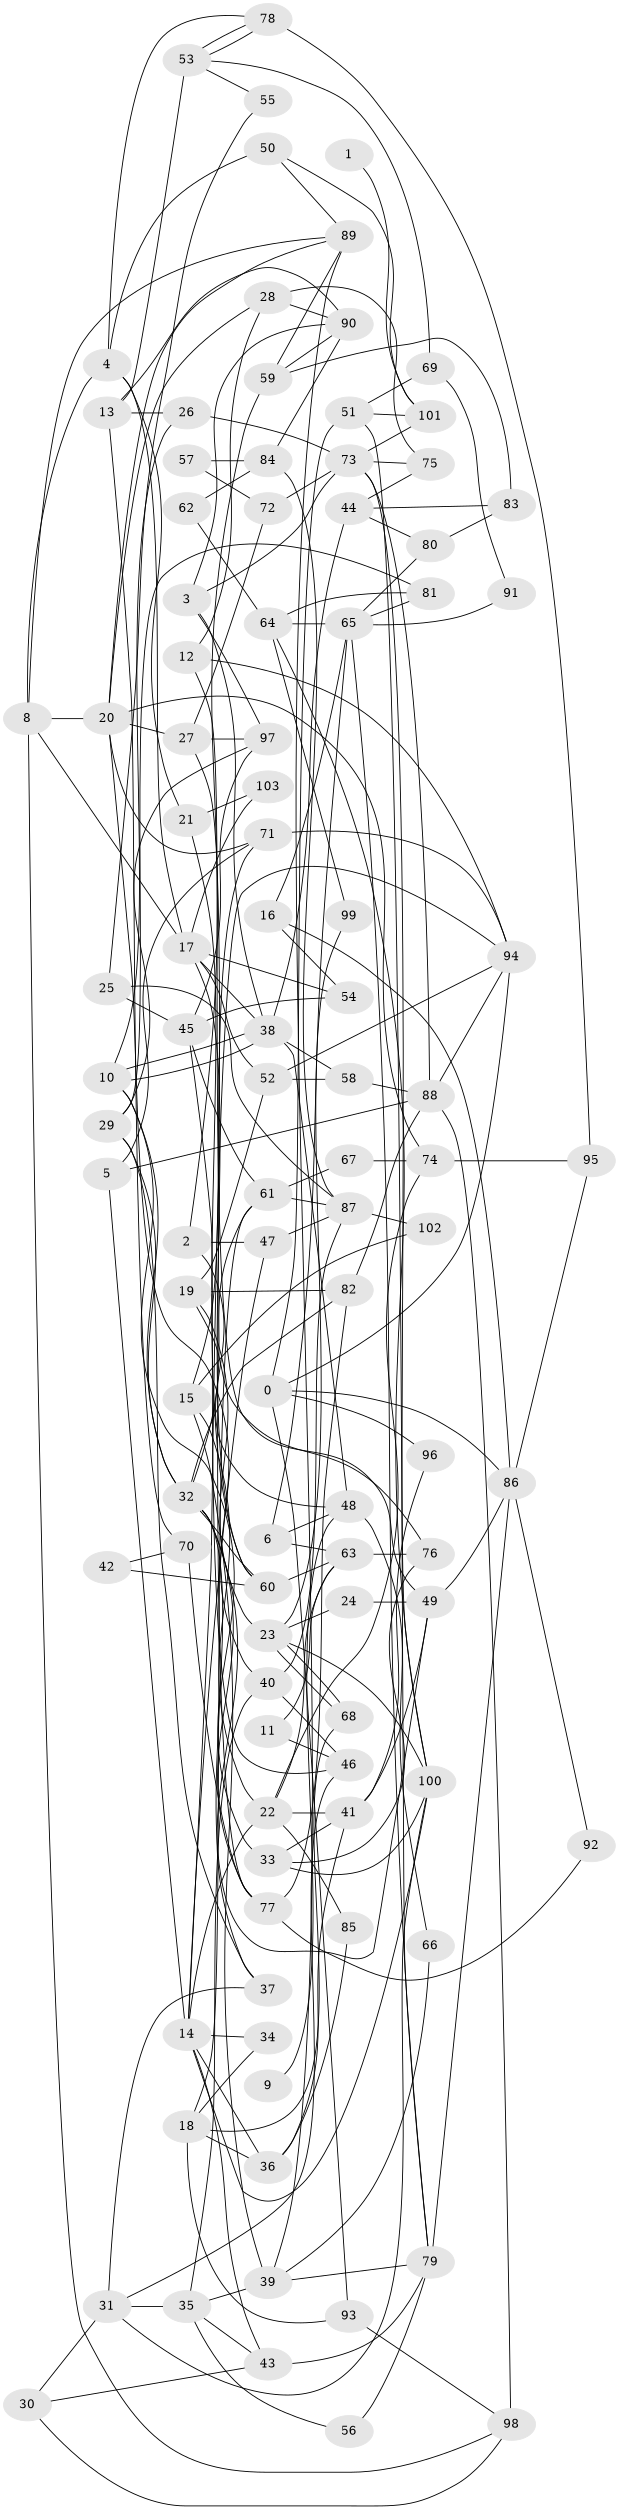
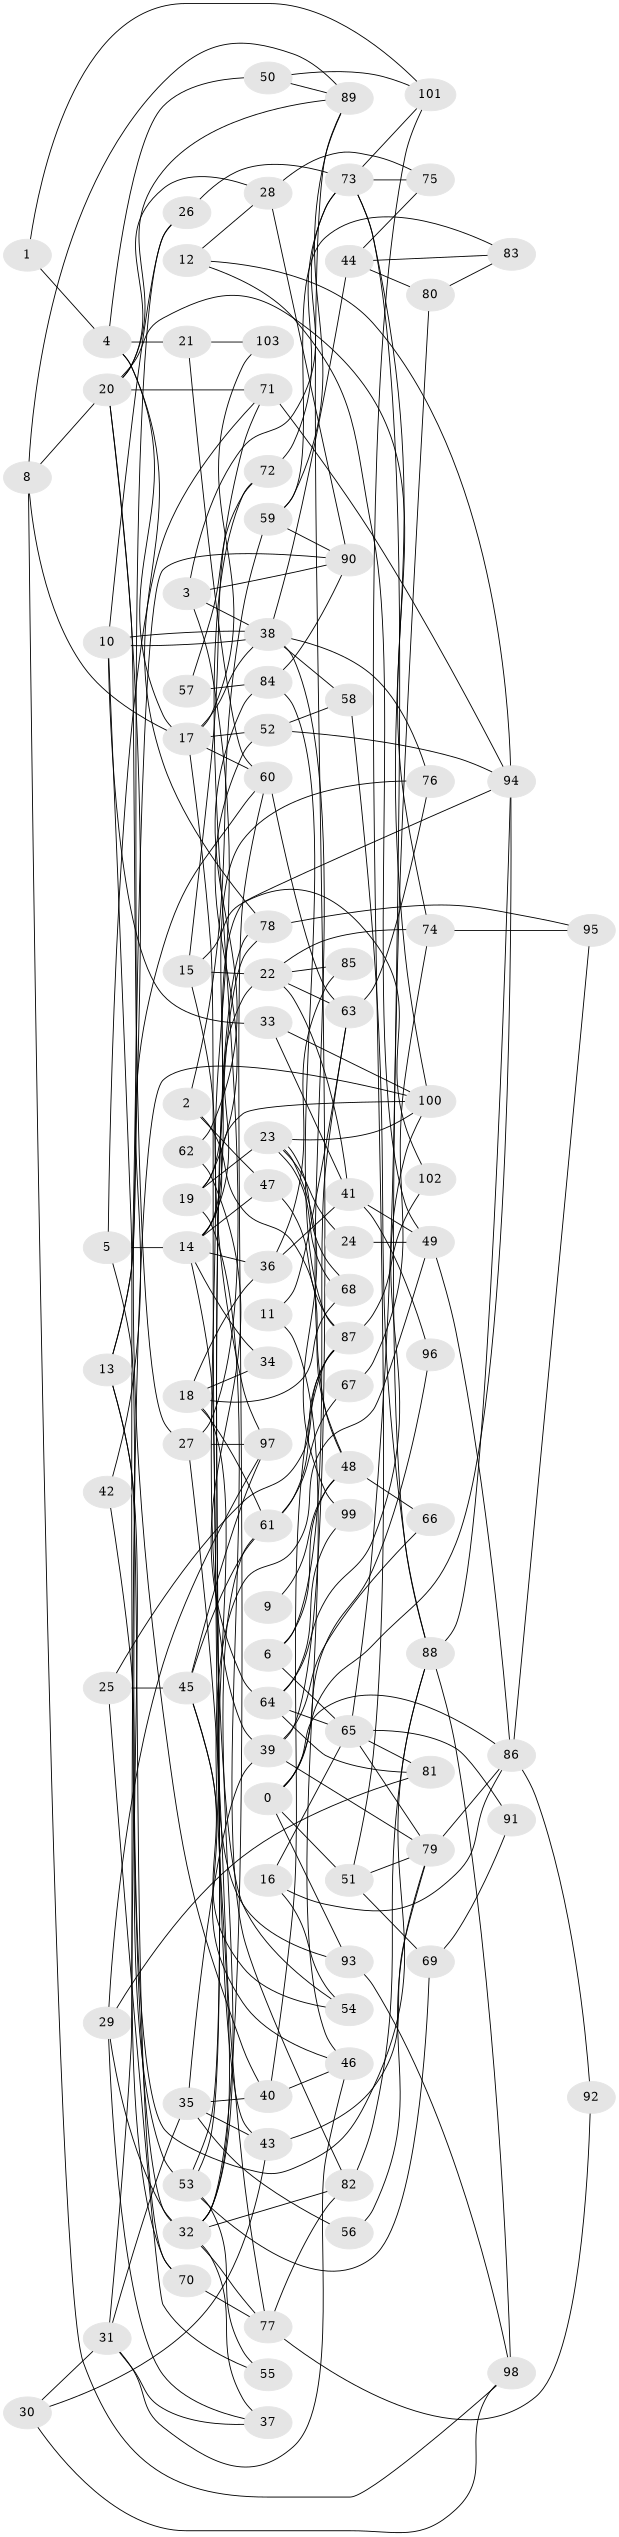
(53, 470) -> (67, 299)
(387, 1817) -> (367, 671)
